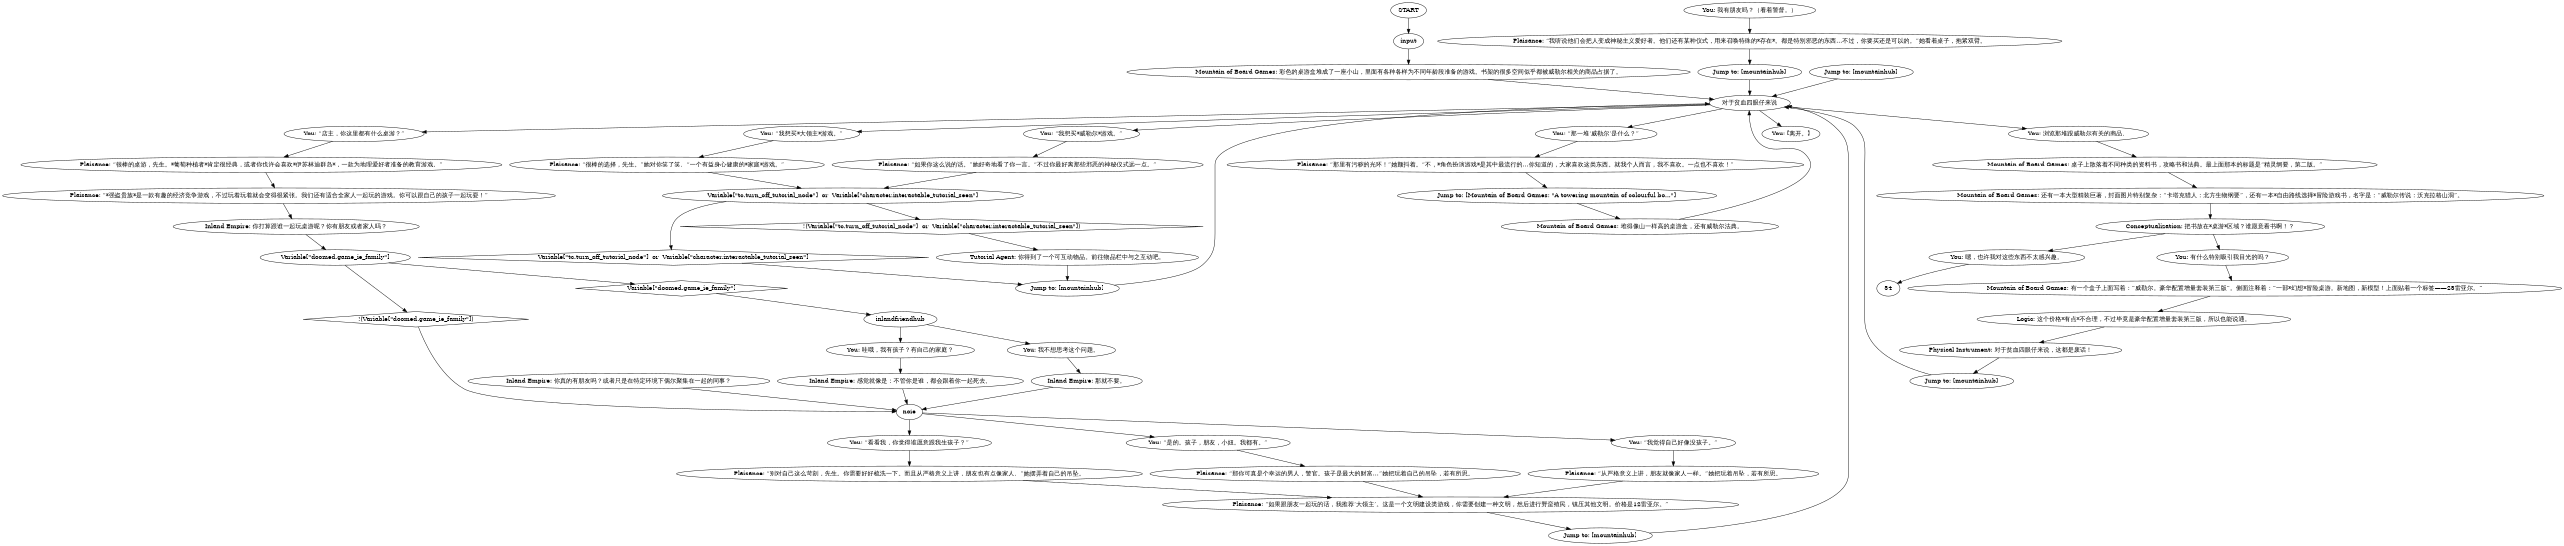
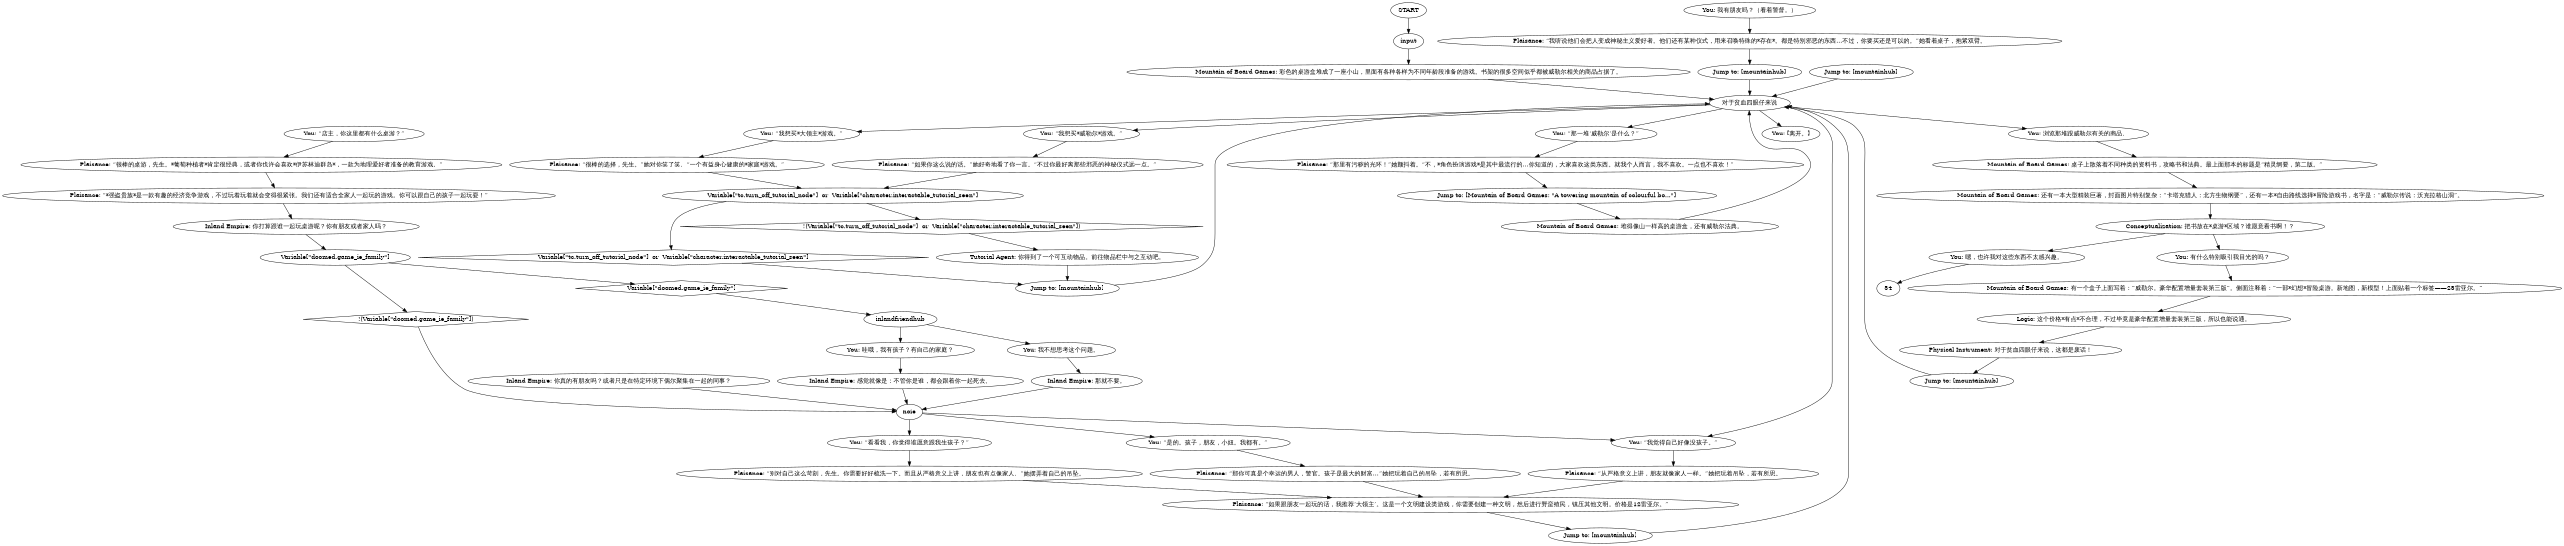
(1068, 118) -> (1832, 299)
